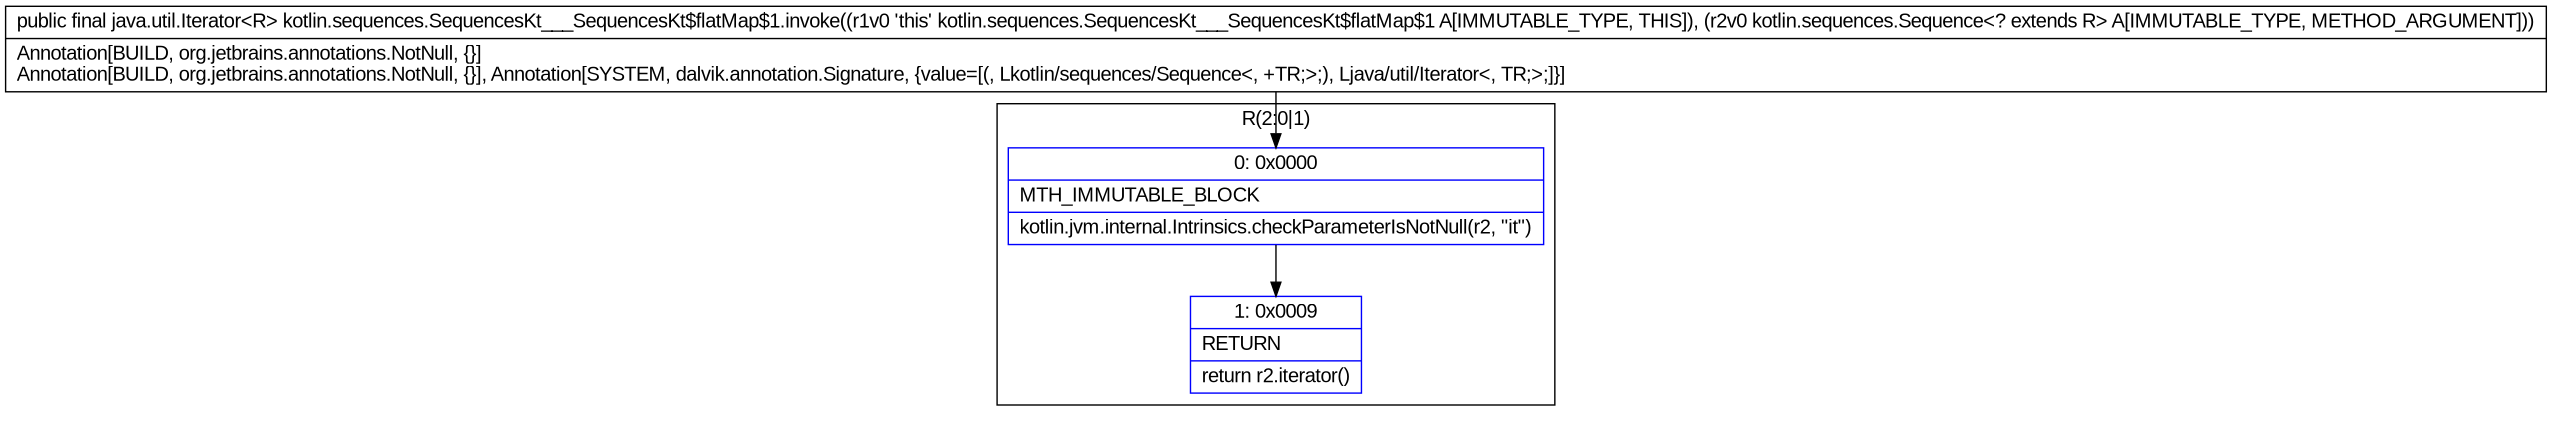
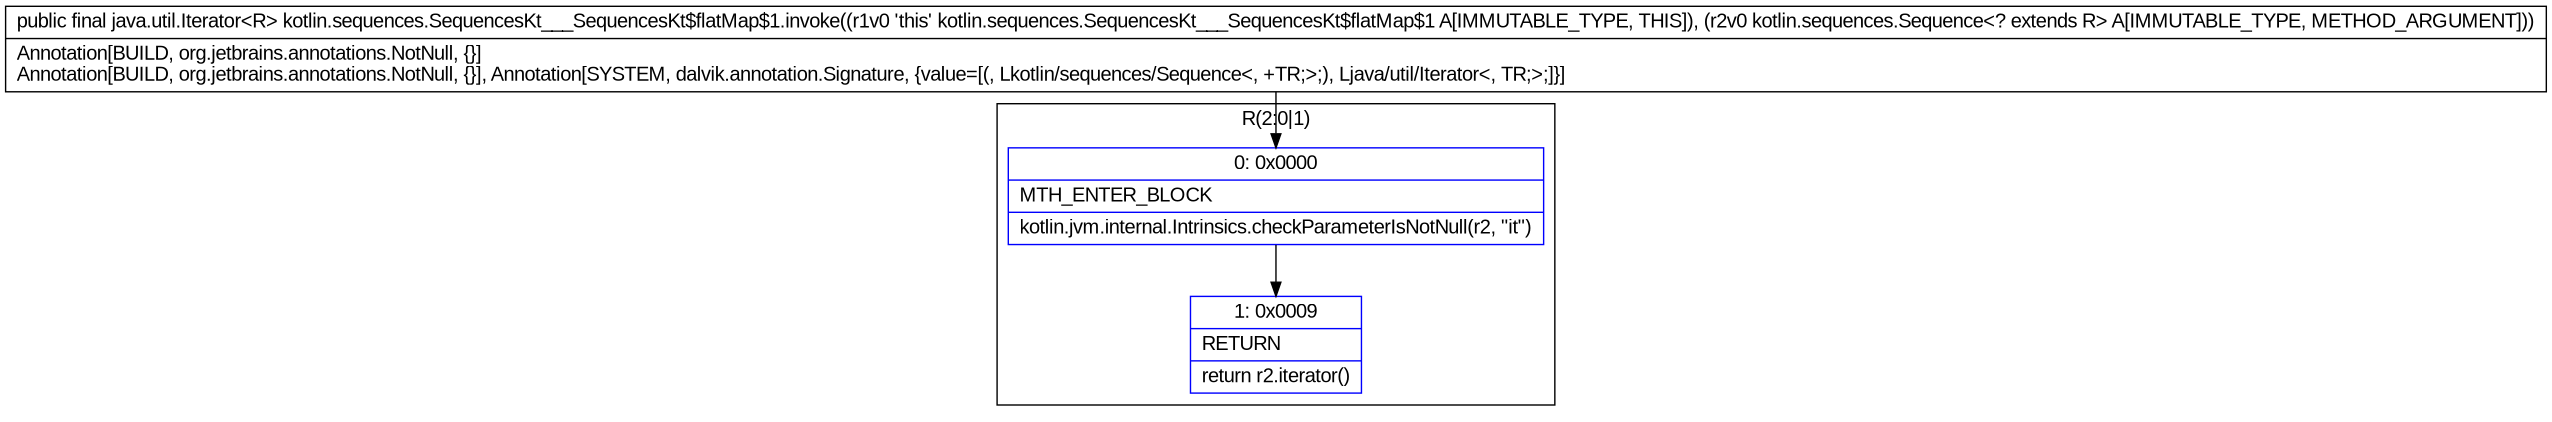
(1140, 195) -> (1116, 195)
